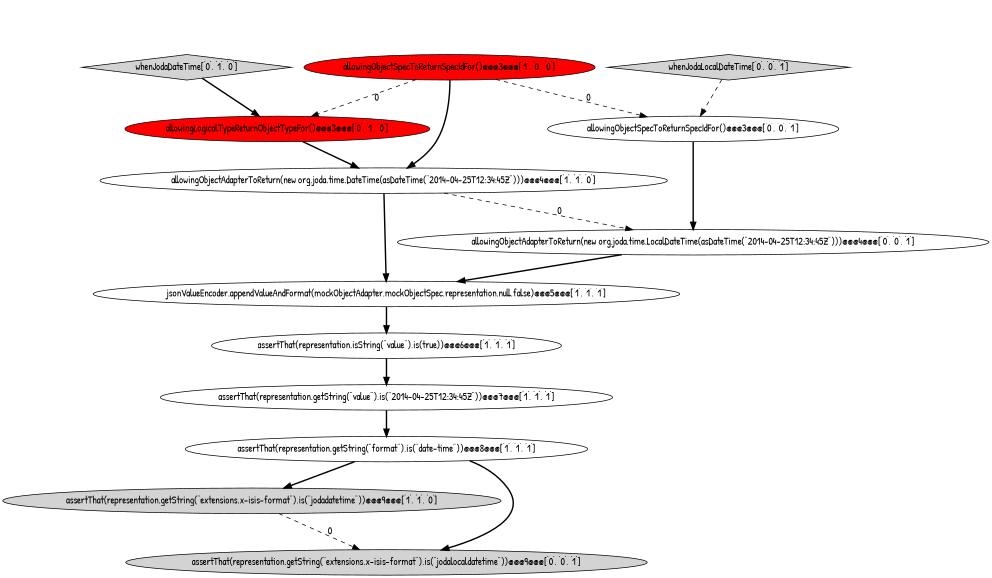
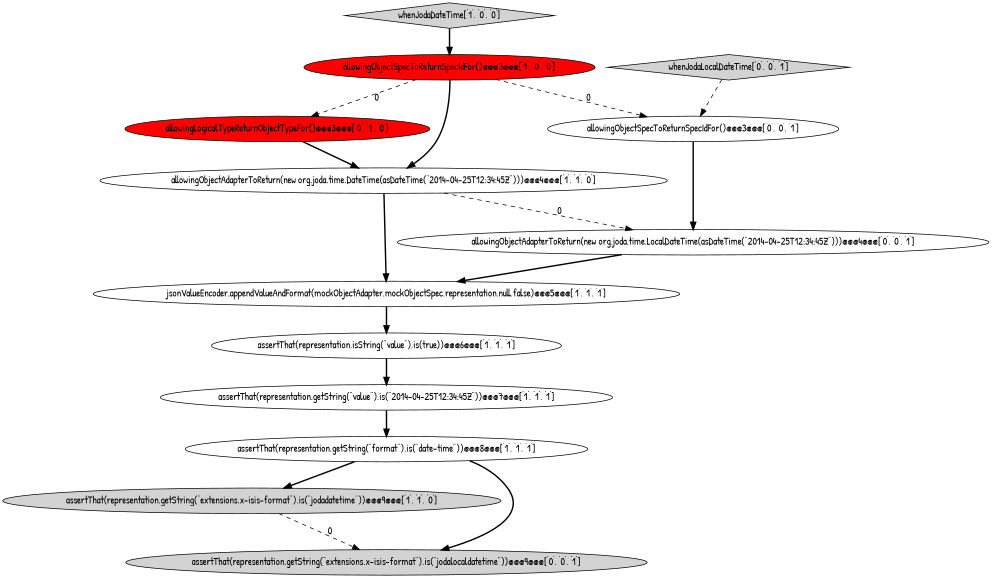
none -> (450, 16)
(187, 67) -> none
